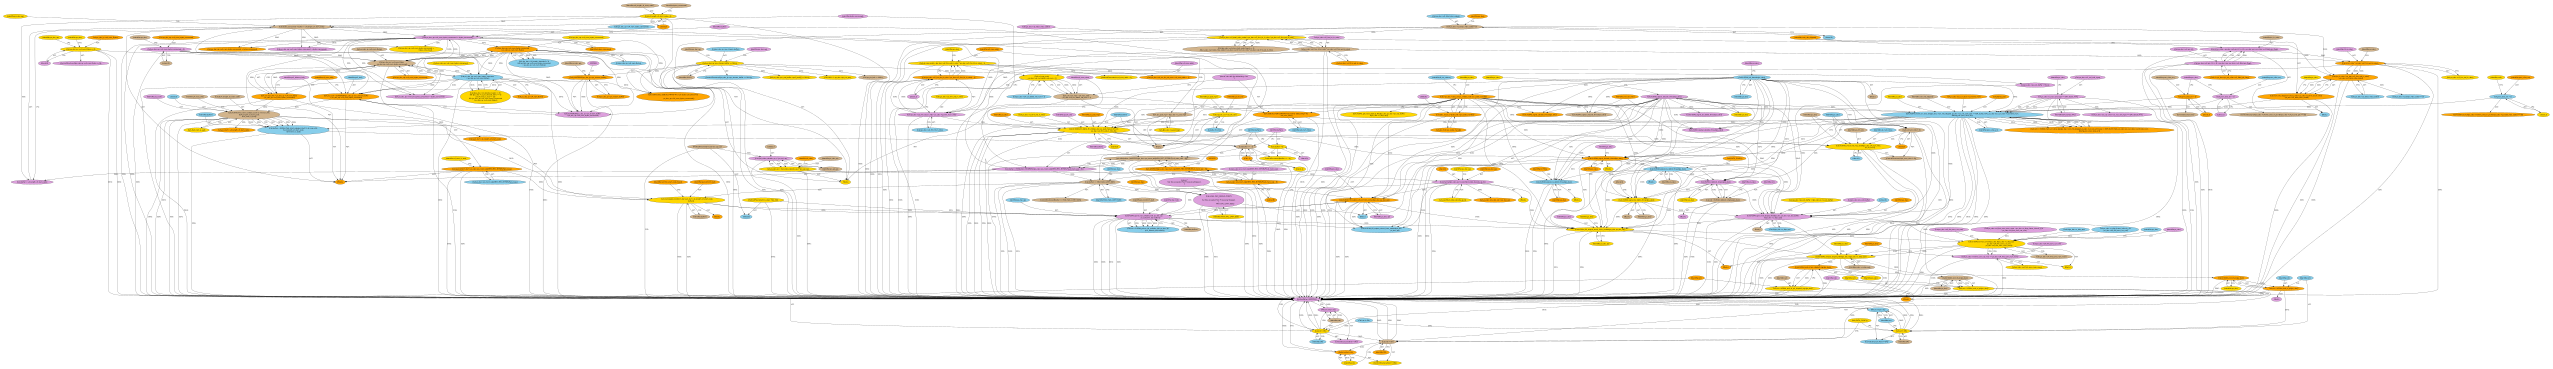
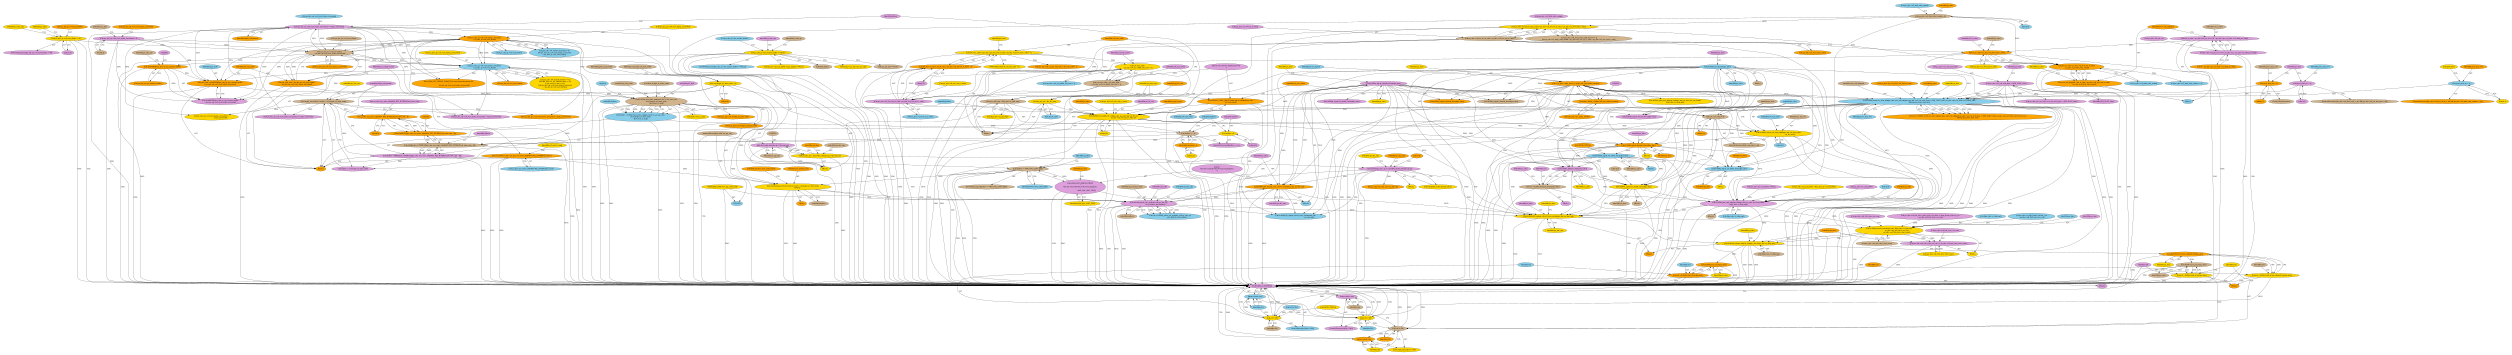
(373, 32) -> none
(1381, 74) -> none
(1247, 158) -> (1188, 145)
(1278, 158) -> (1226, 145)
